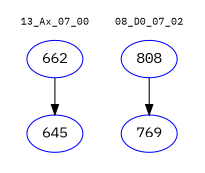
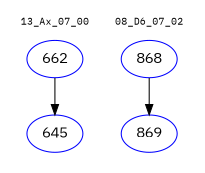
(150, 22) -> (150, 22)
(149, 59) -> (149, 59)
(149, 134) -> (149, 134)
